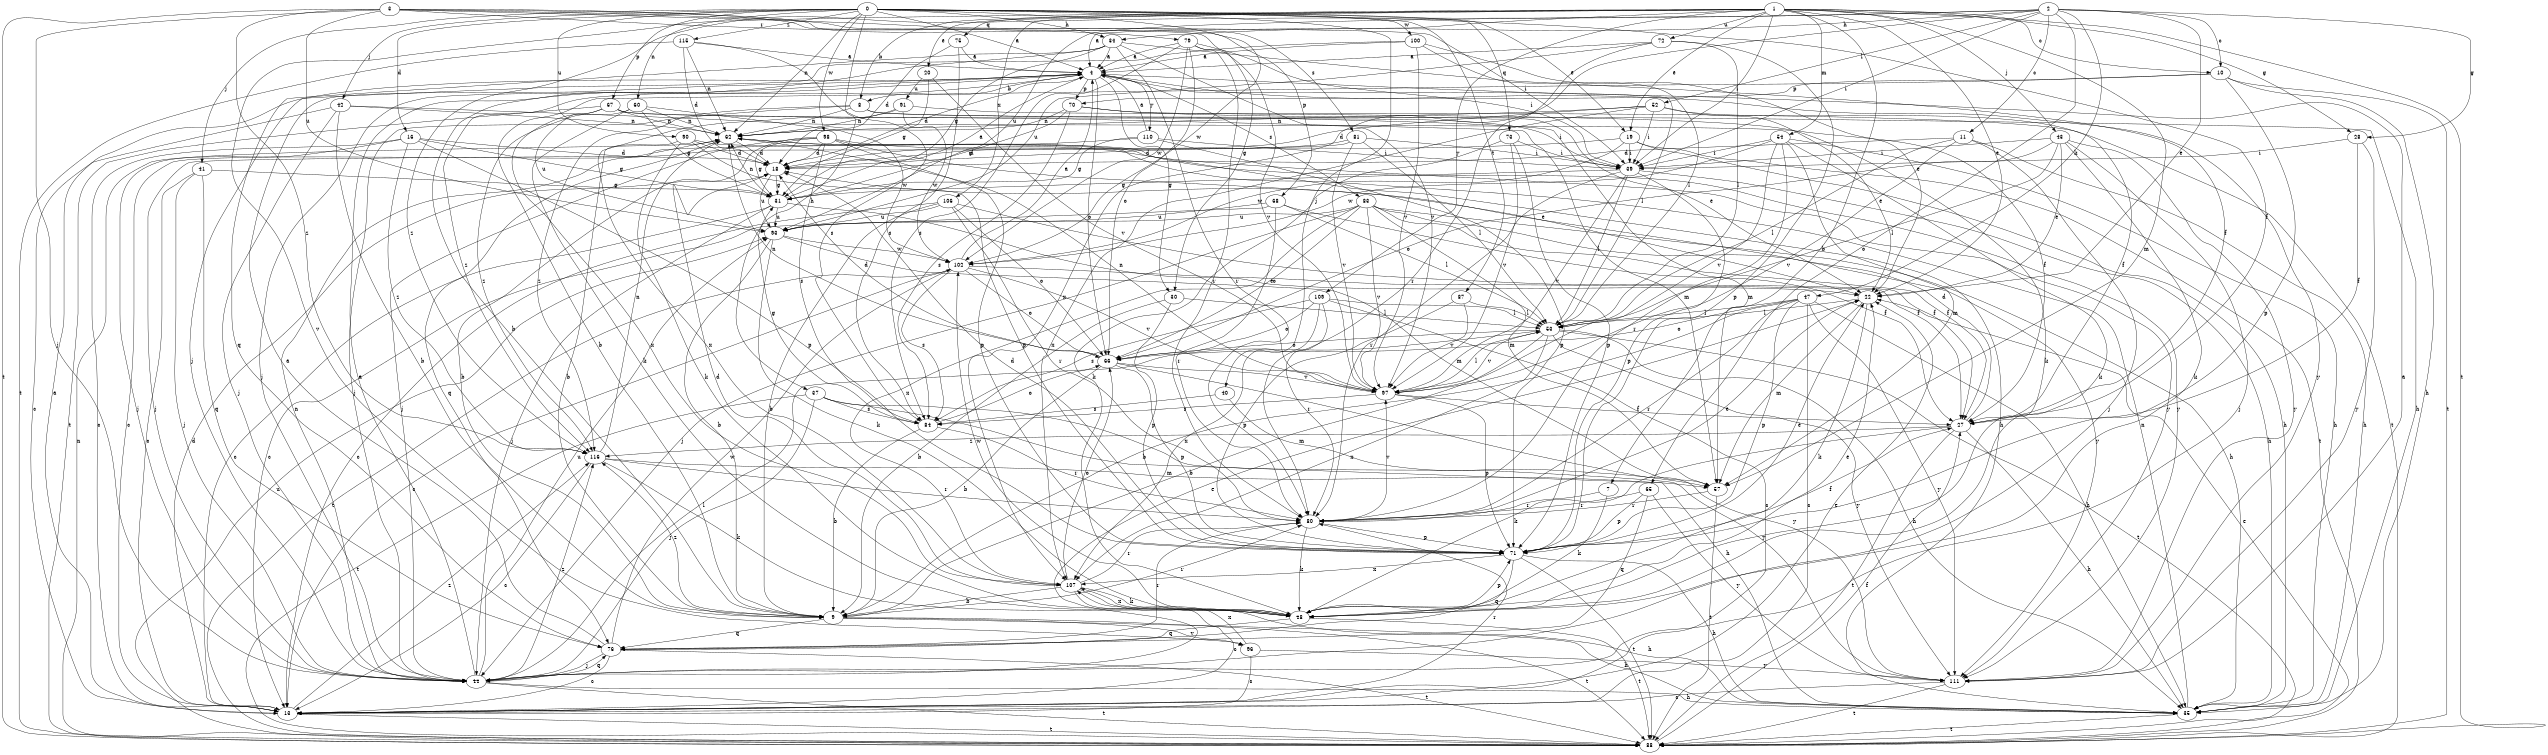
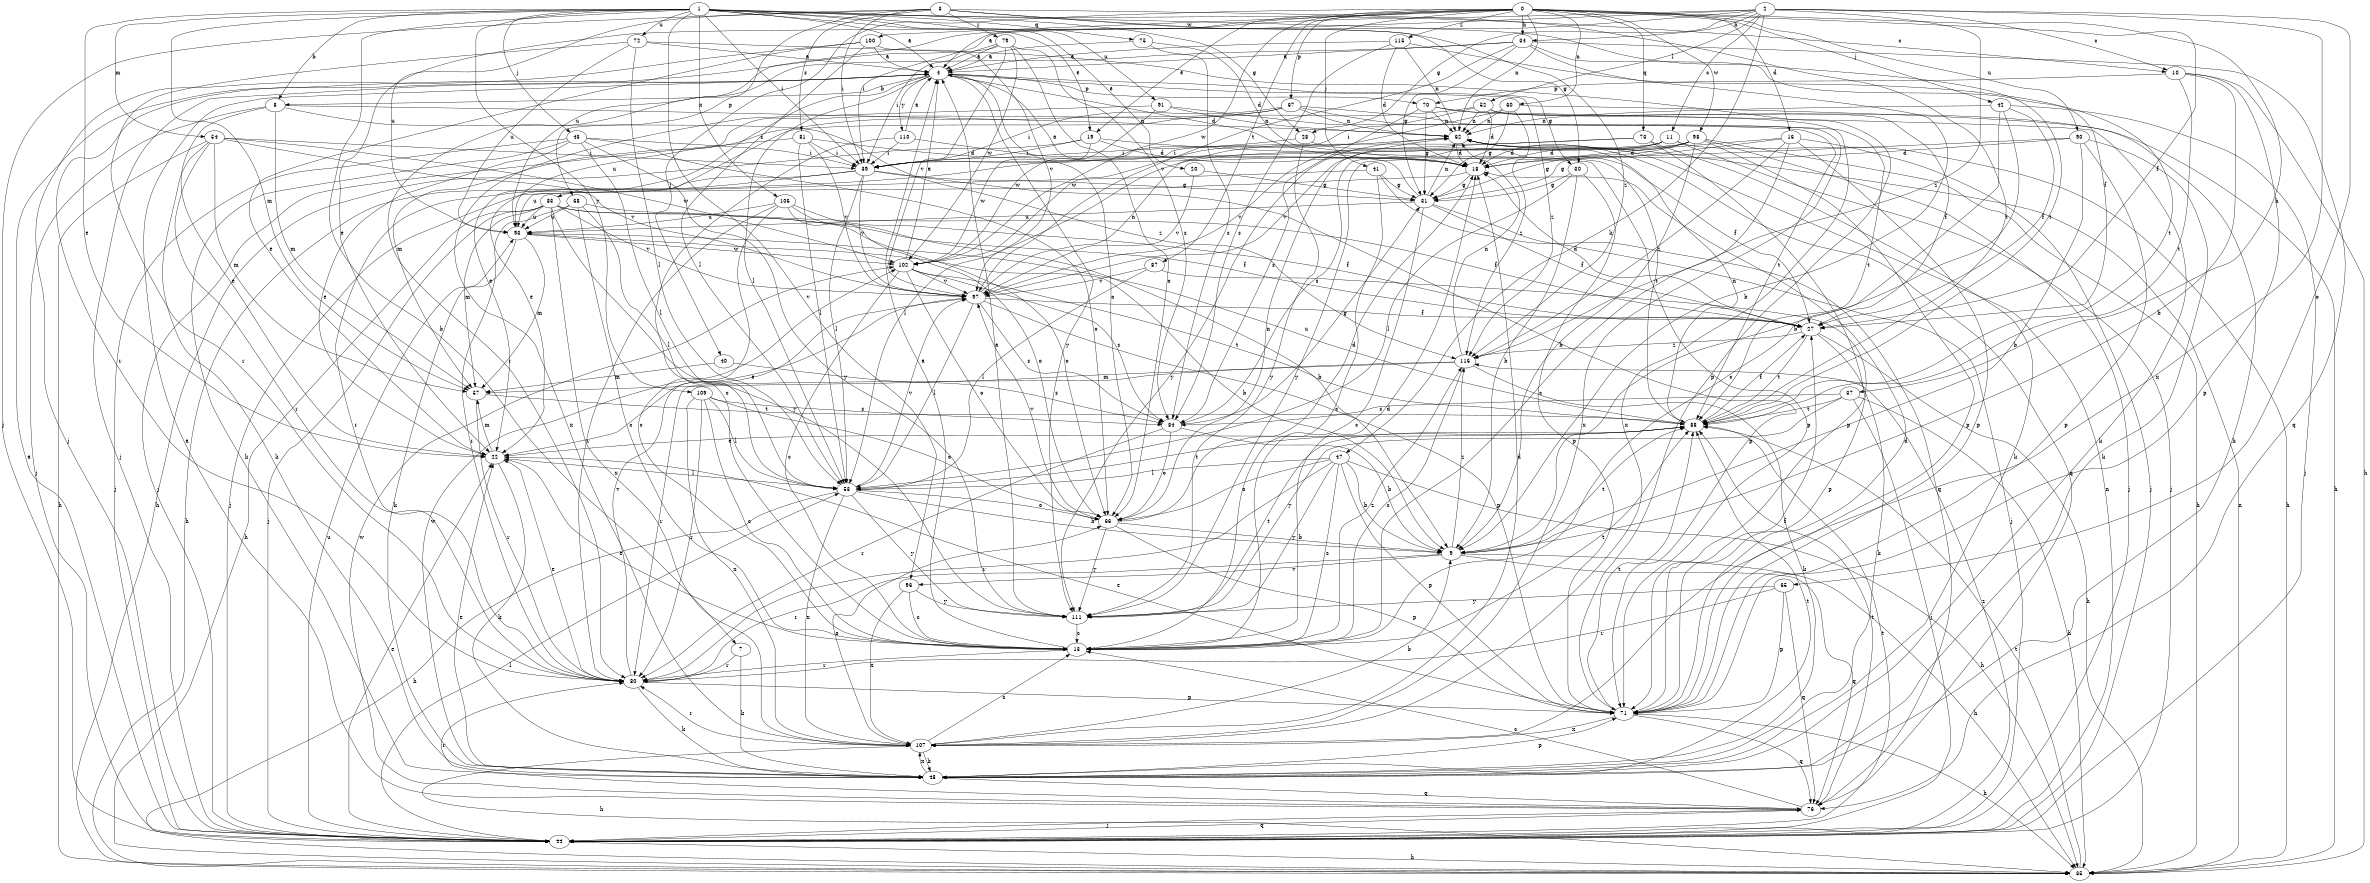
(914, 87) -> (953, 26)
(981, 182) -> (1502, 195)
(1412, 289) -> (736, 378)
